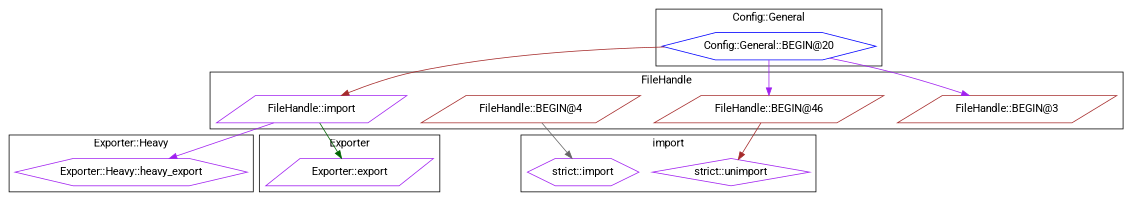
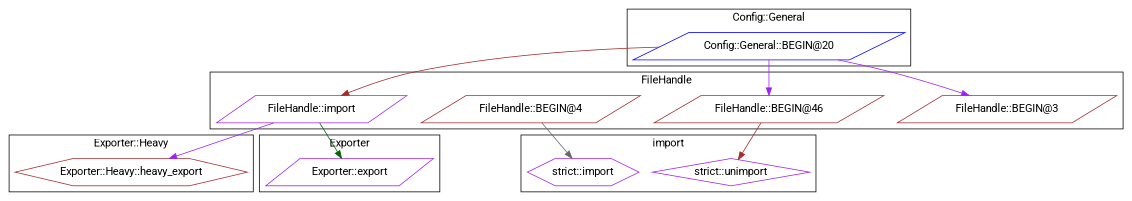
(769, 46) -> (769, 46)
(131, 172) -> (131, 172)
